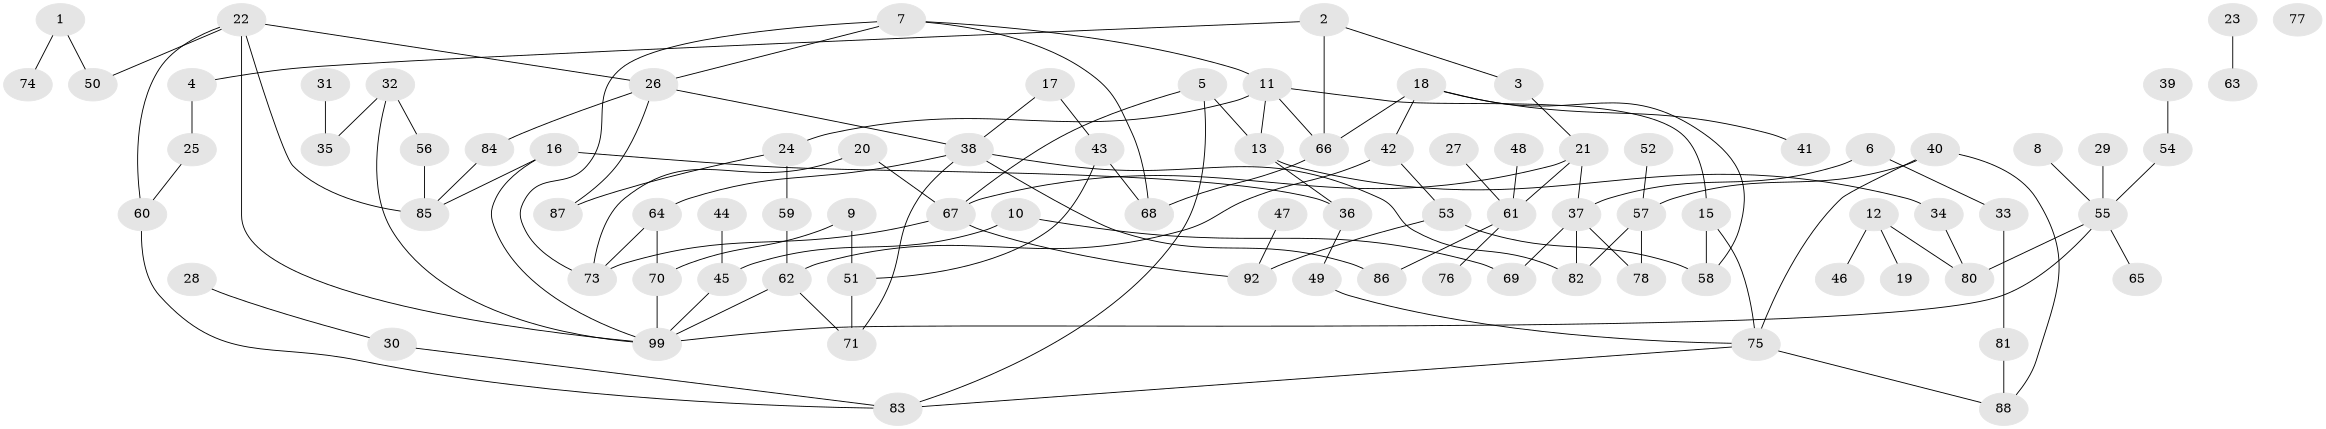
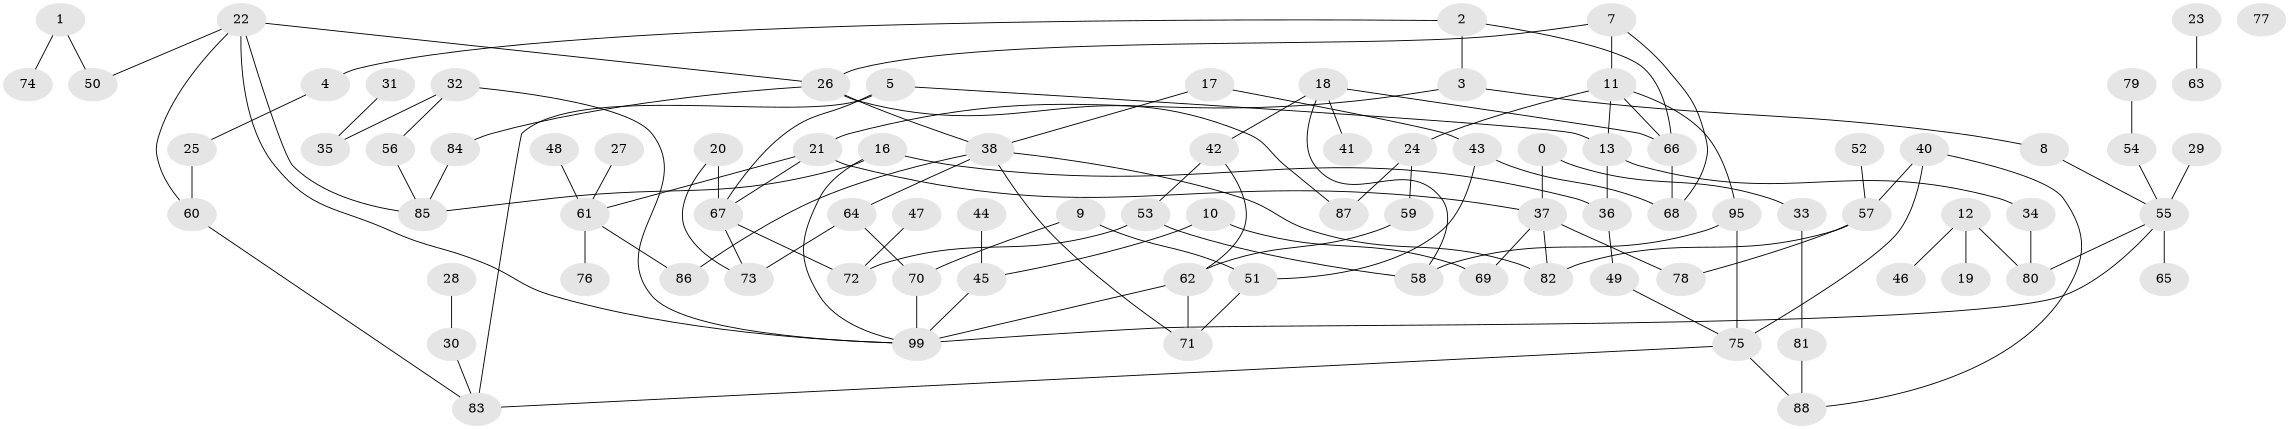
(628, 65) -> none
(2168, 85) -> (2132, 85)
none -> (1754, 115)
(1870, 150) -> (1542, 150)
(1706, 215) -> (1737, 215)
(1252, 279) -> (852, 279)
